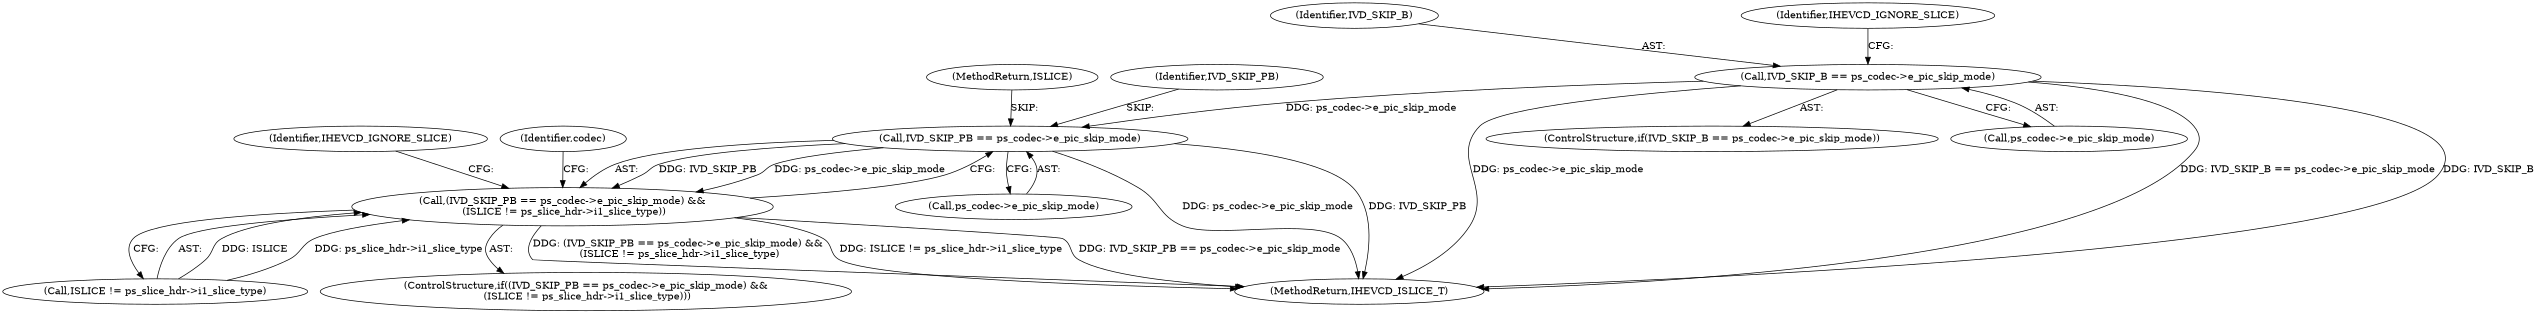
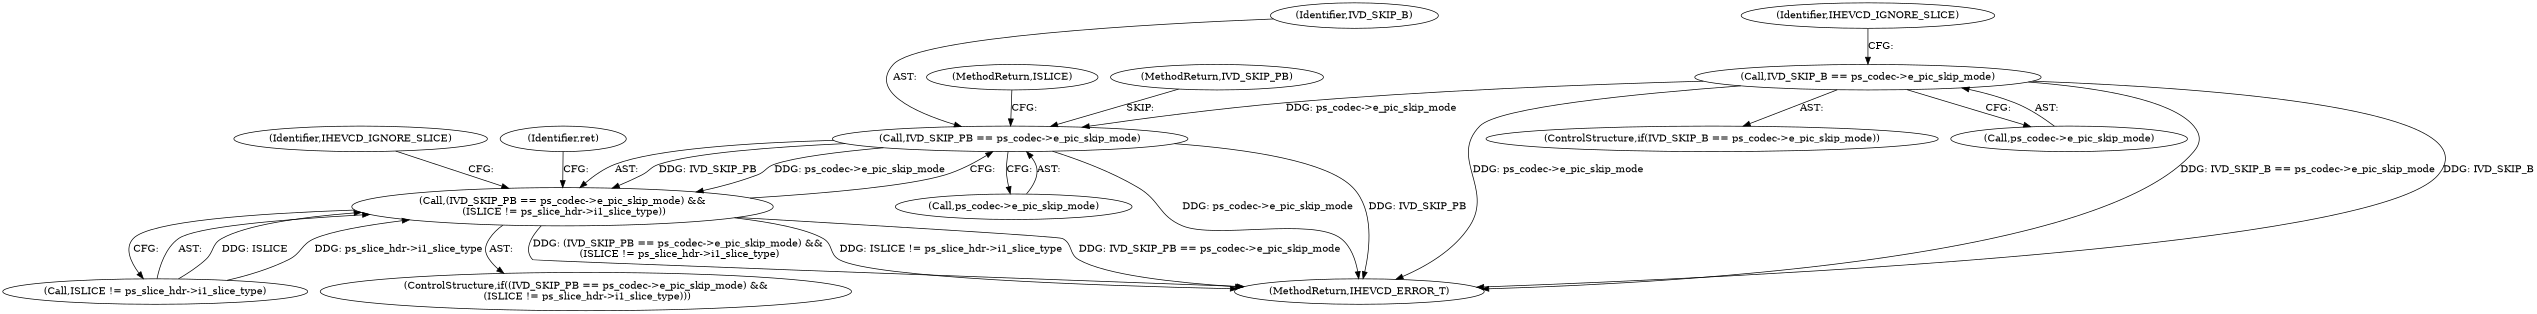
(1596, 45) -> (1031, 35)
(1217, 77) -> (1217, 77)
(1026, 108) -> (1026, 108)
(563, 139) -> (563, 139)
(1359, 292) -> (1359, 292)
